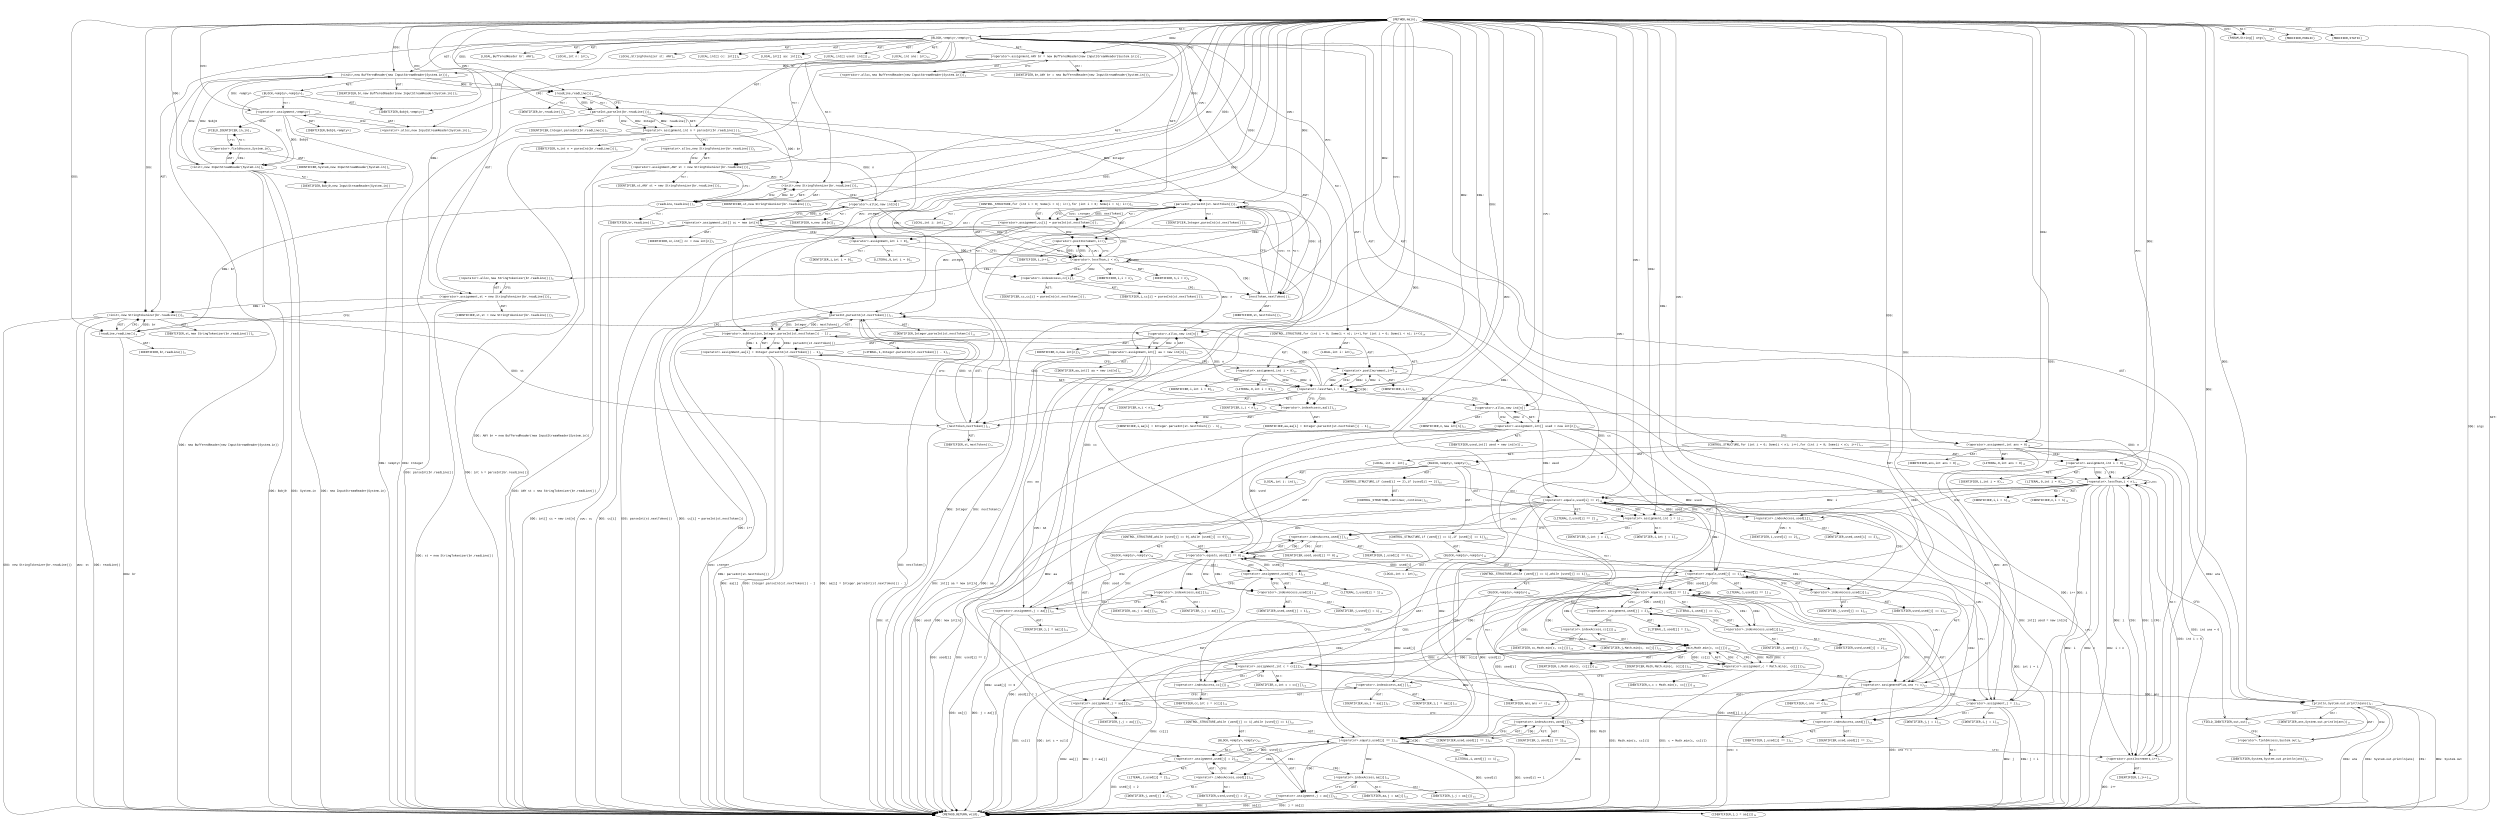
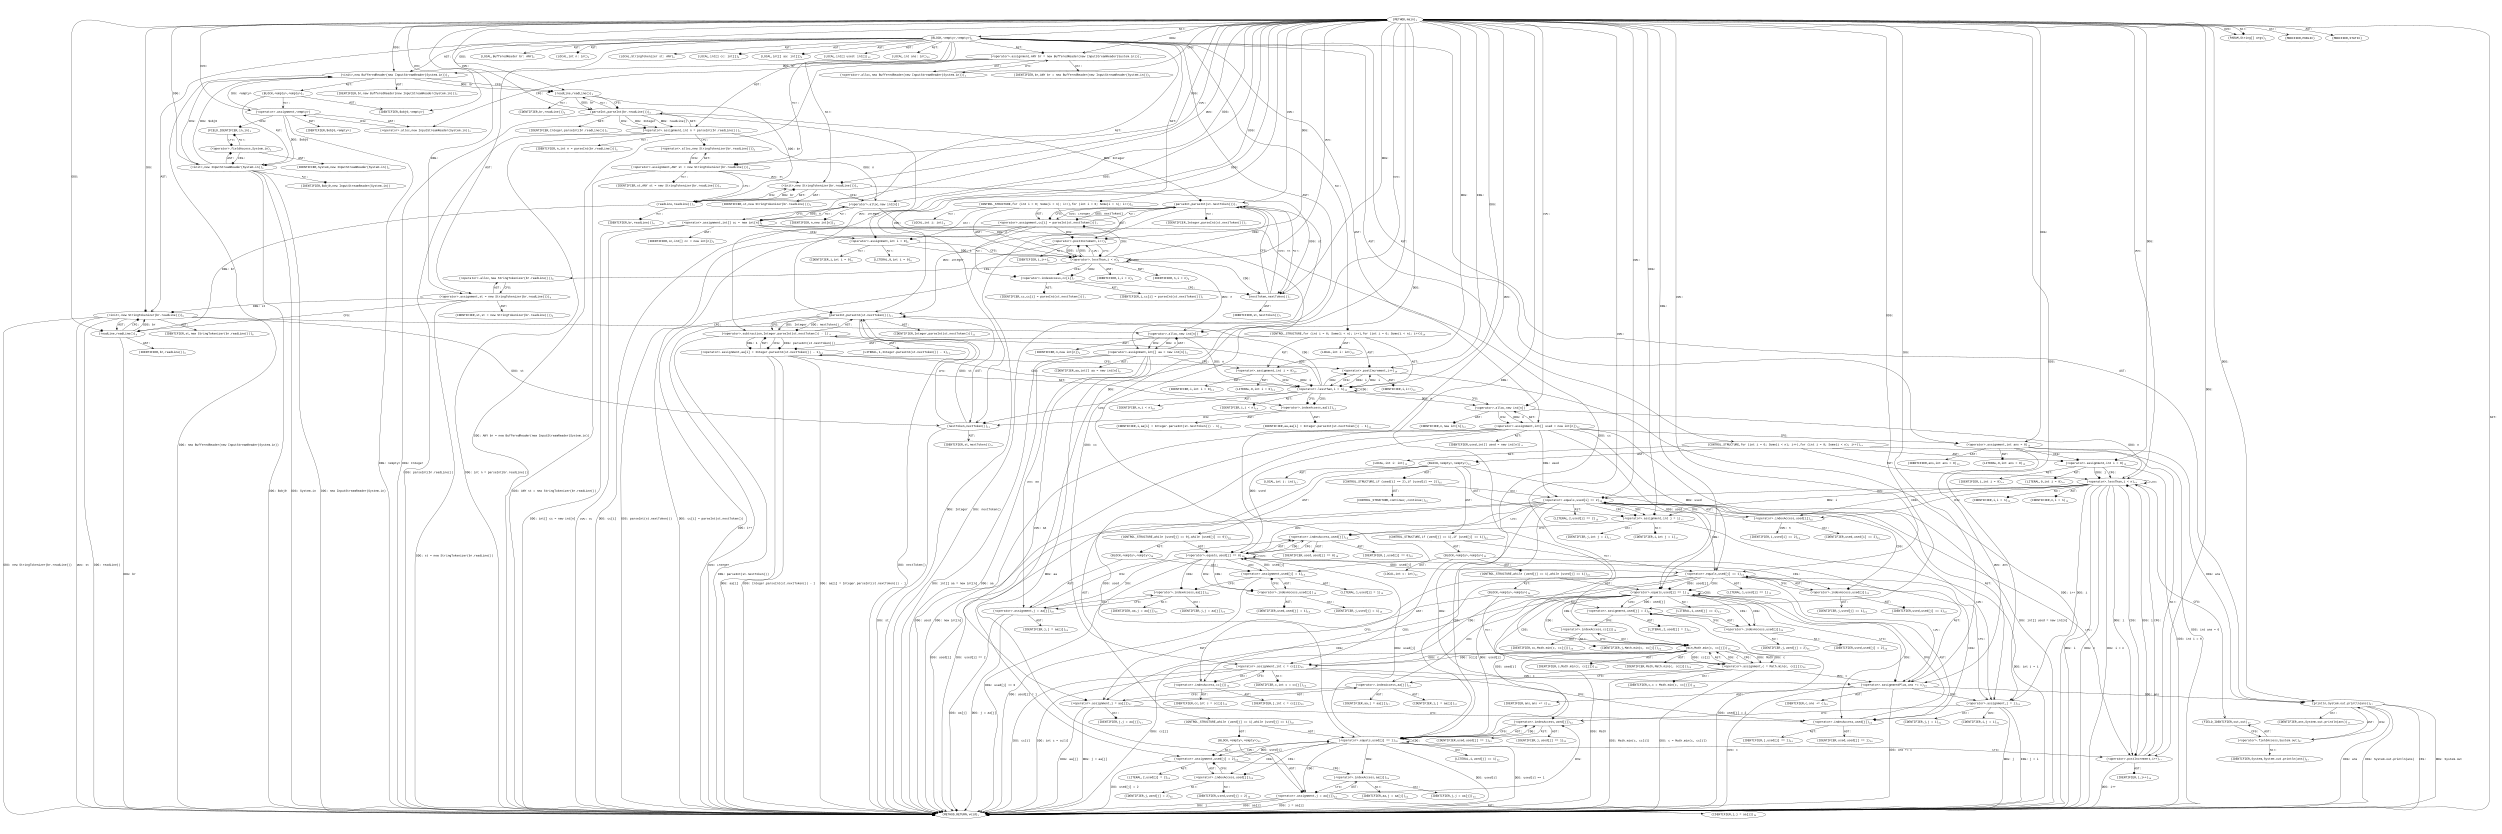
(1409, 679) -> (1580, 679)
none -> (1278, 704)
(2285, 713) -> (2260, 730)
(2468, 763) -> none
